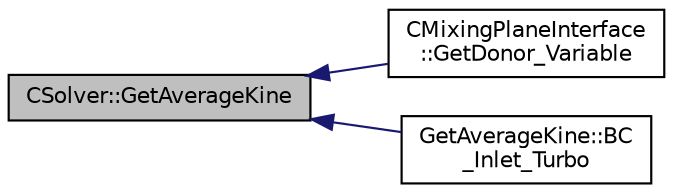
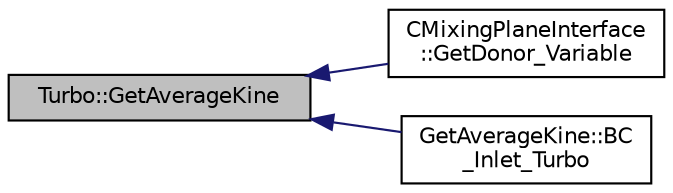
(160, 98) -> (160, 98)
